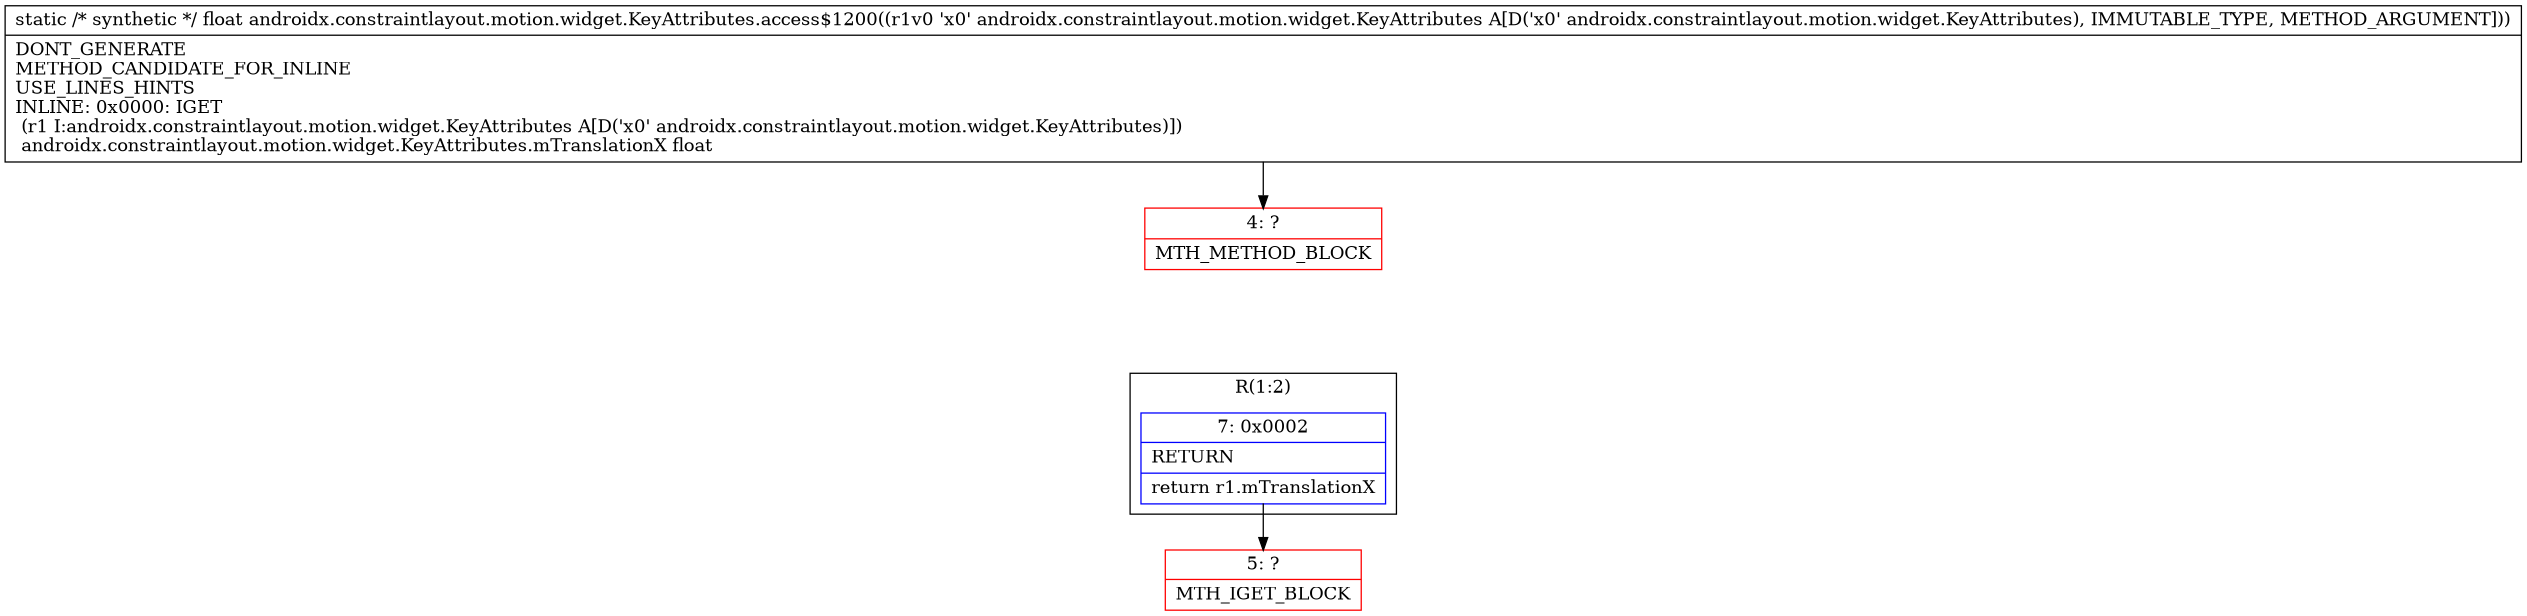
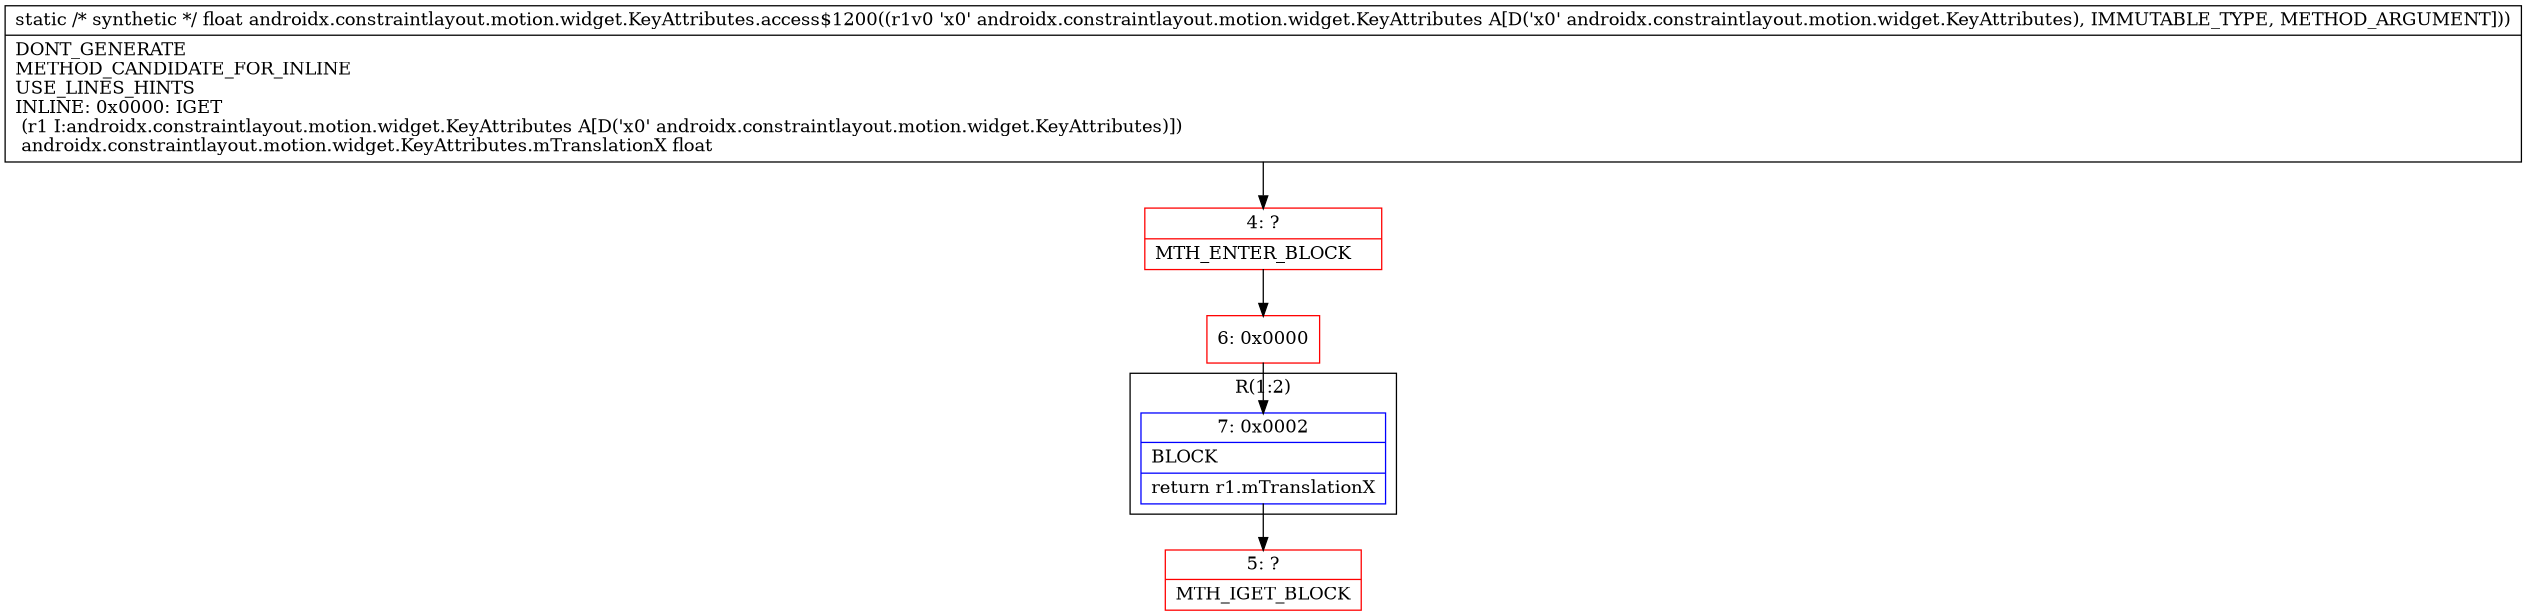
(1263, 254) -> (1254, 254)
none -> (1263, 339)
(1193, 457) -> (1185, 457)
